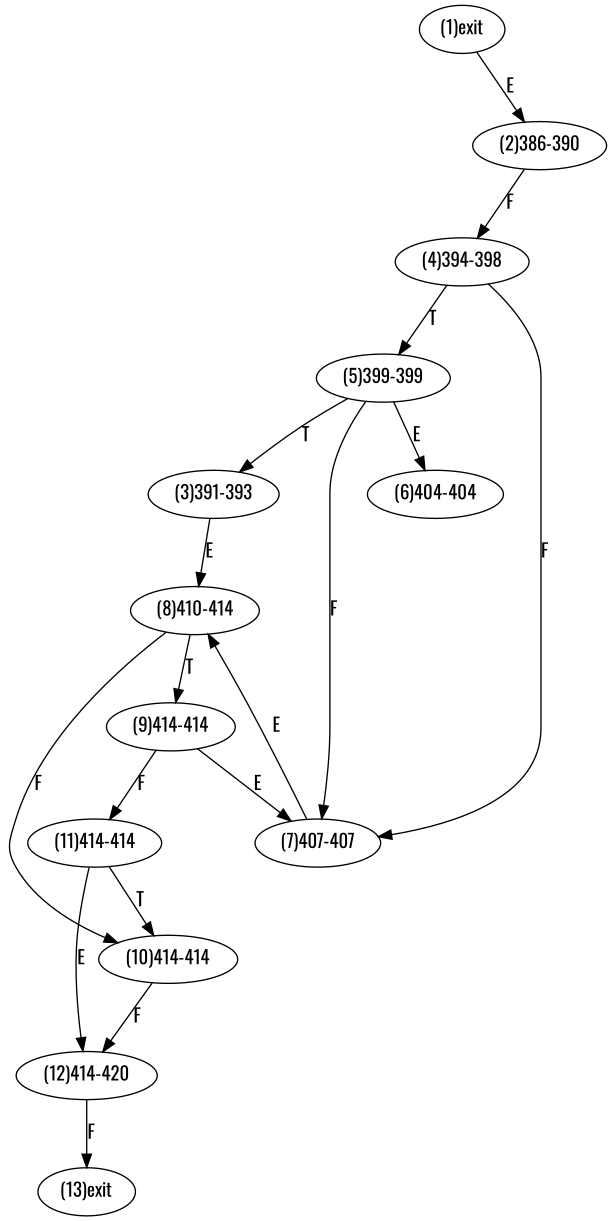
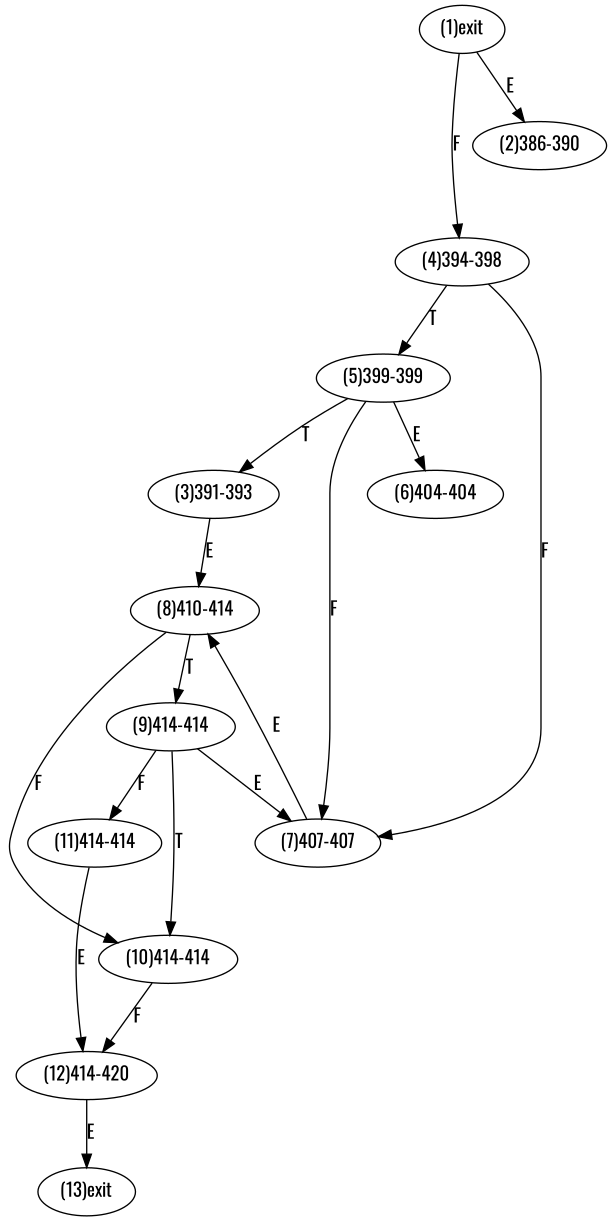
(505, 198) -> (452, 139)
(128, 895) -> (174, 836)
(91, 1134) -> (91, 1134)
